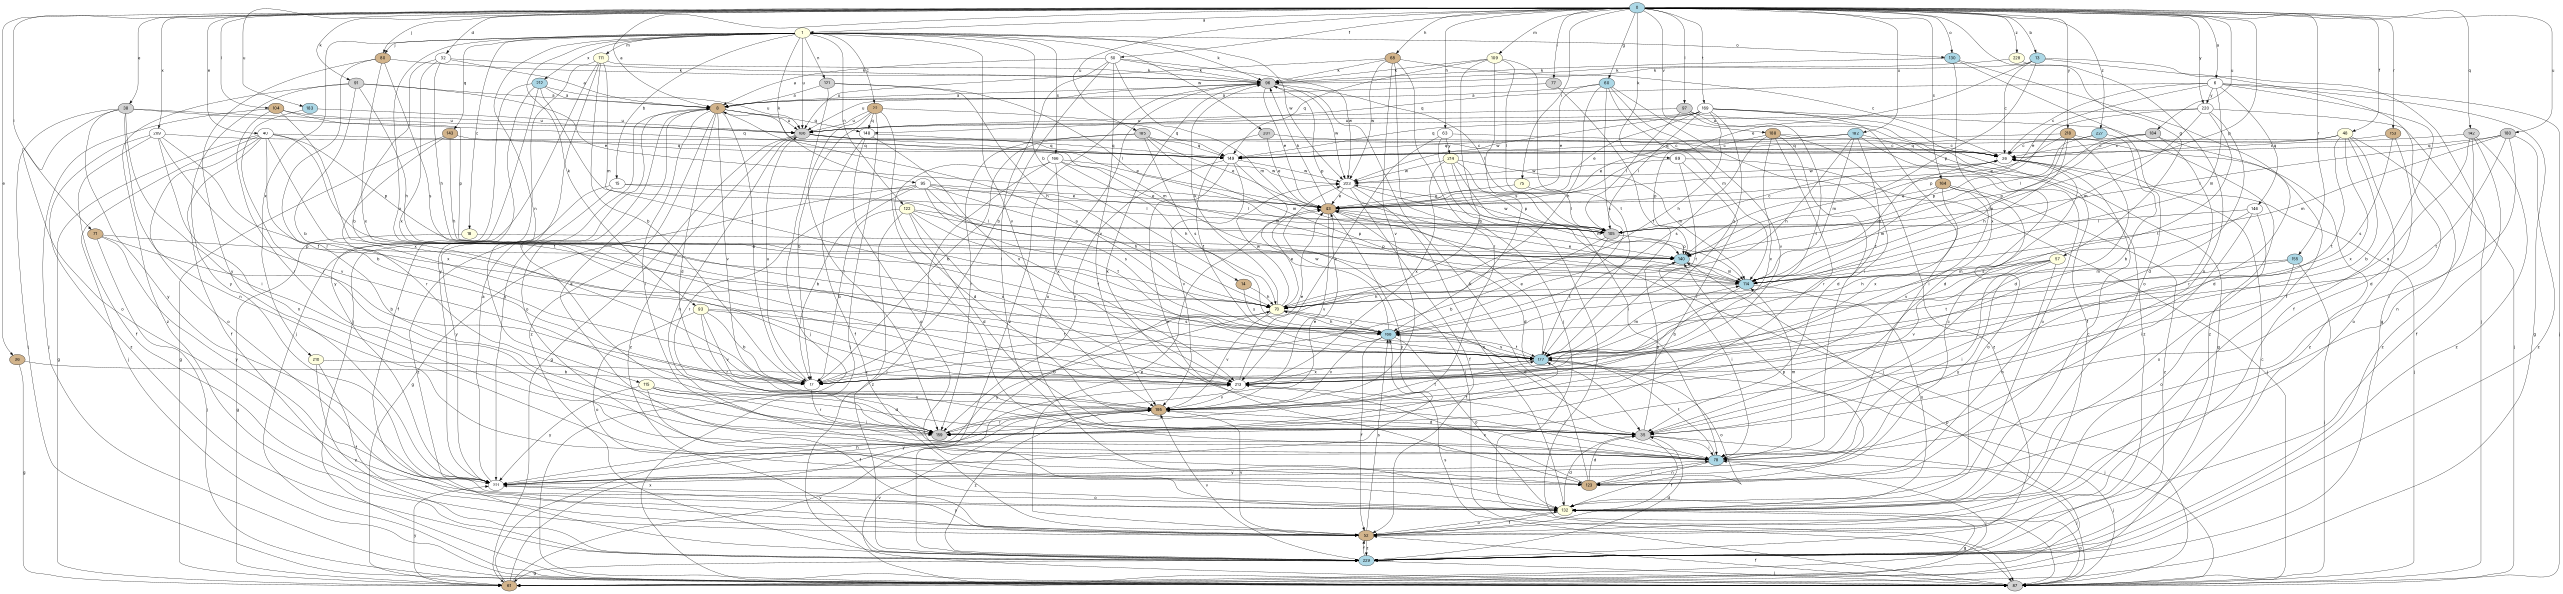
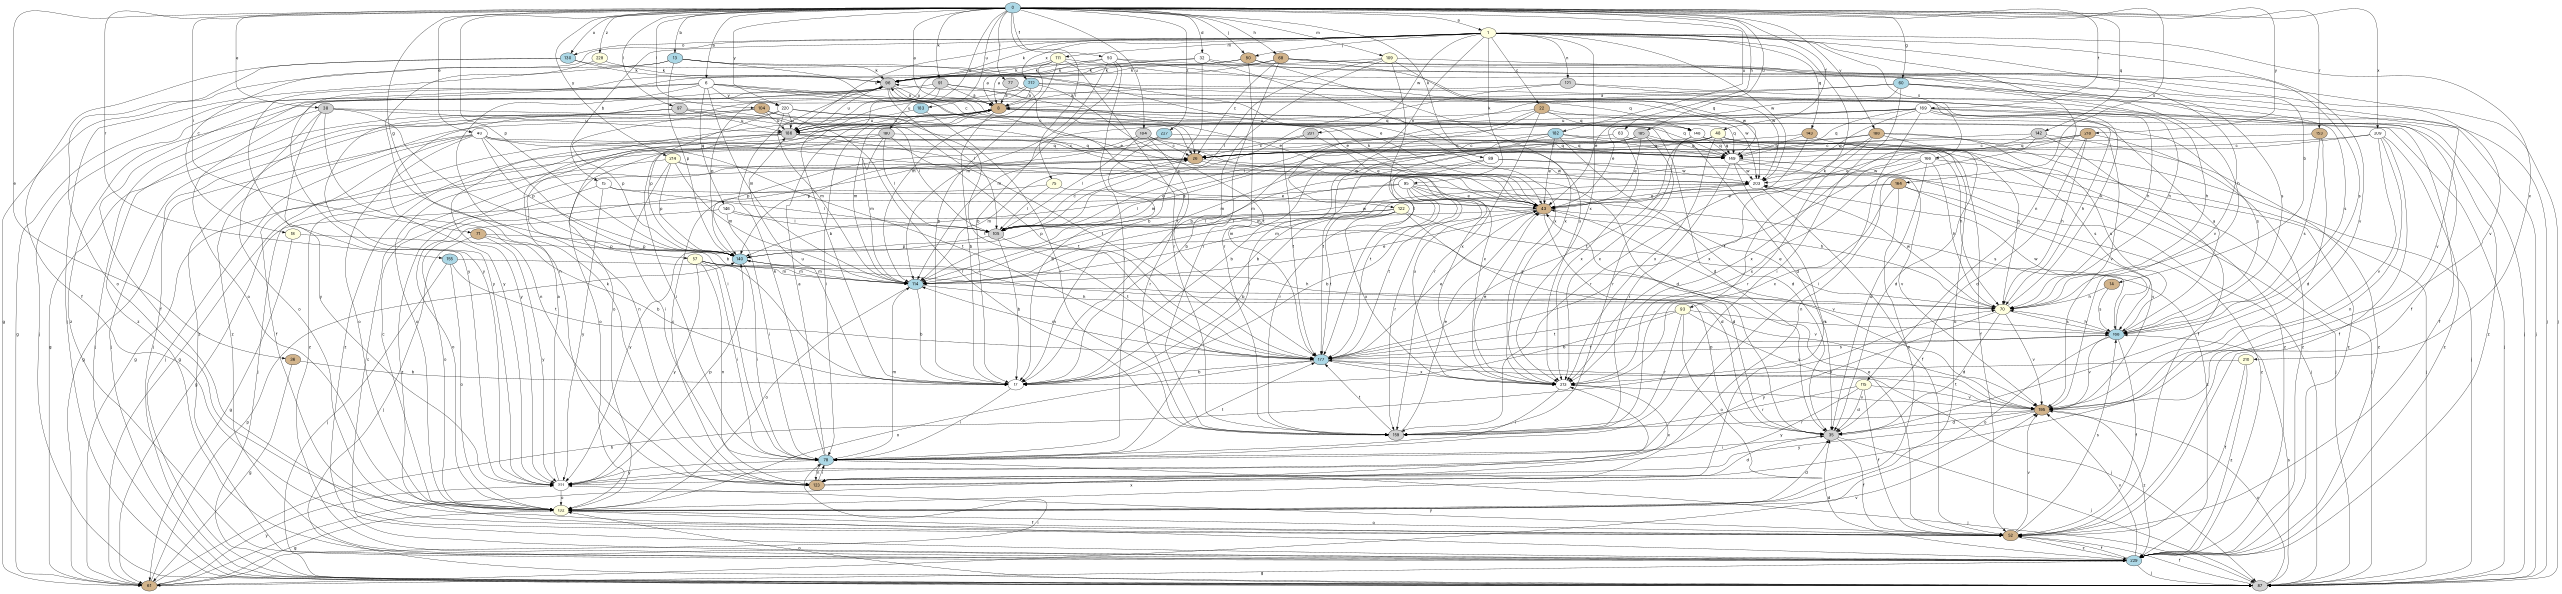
(1448, 146) -> (590, 22)
(2005, 159) -> (1195, 159)
(1473, 334) -> (588, 211)
